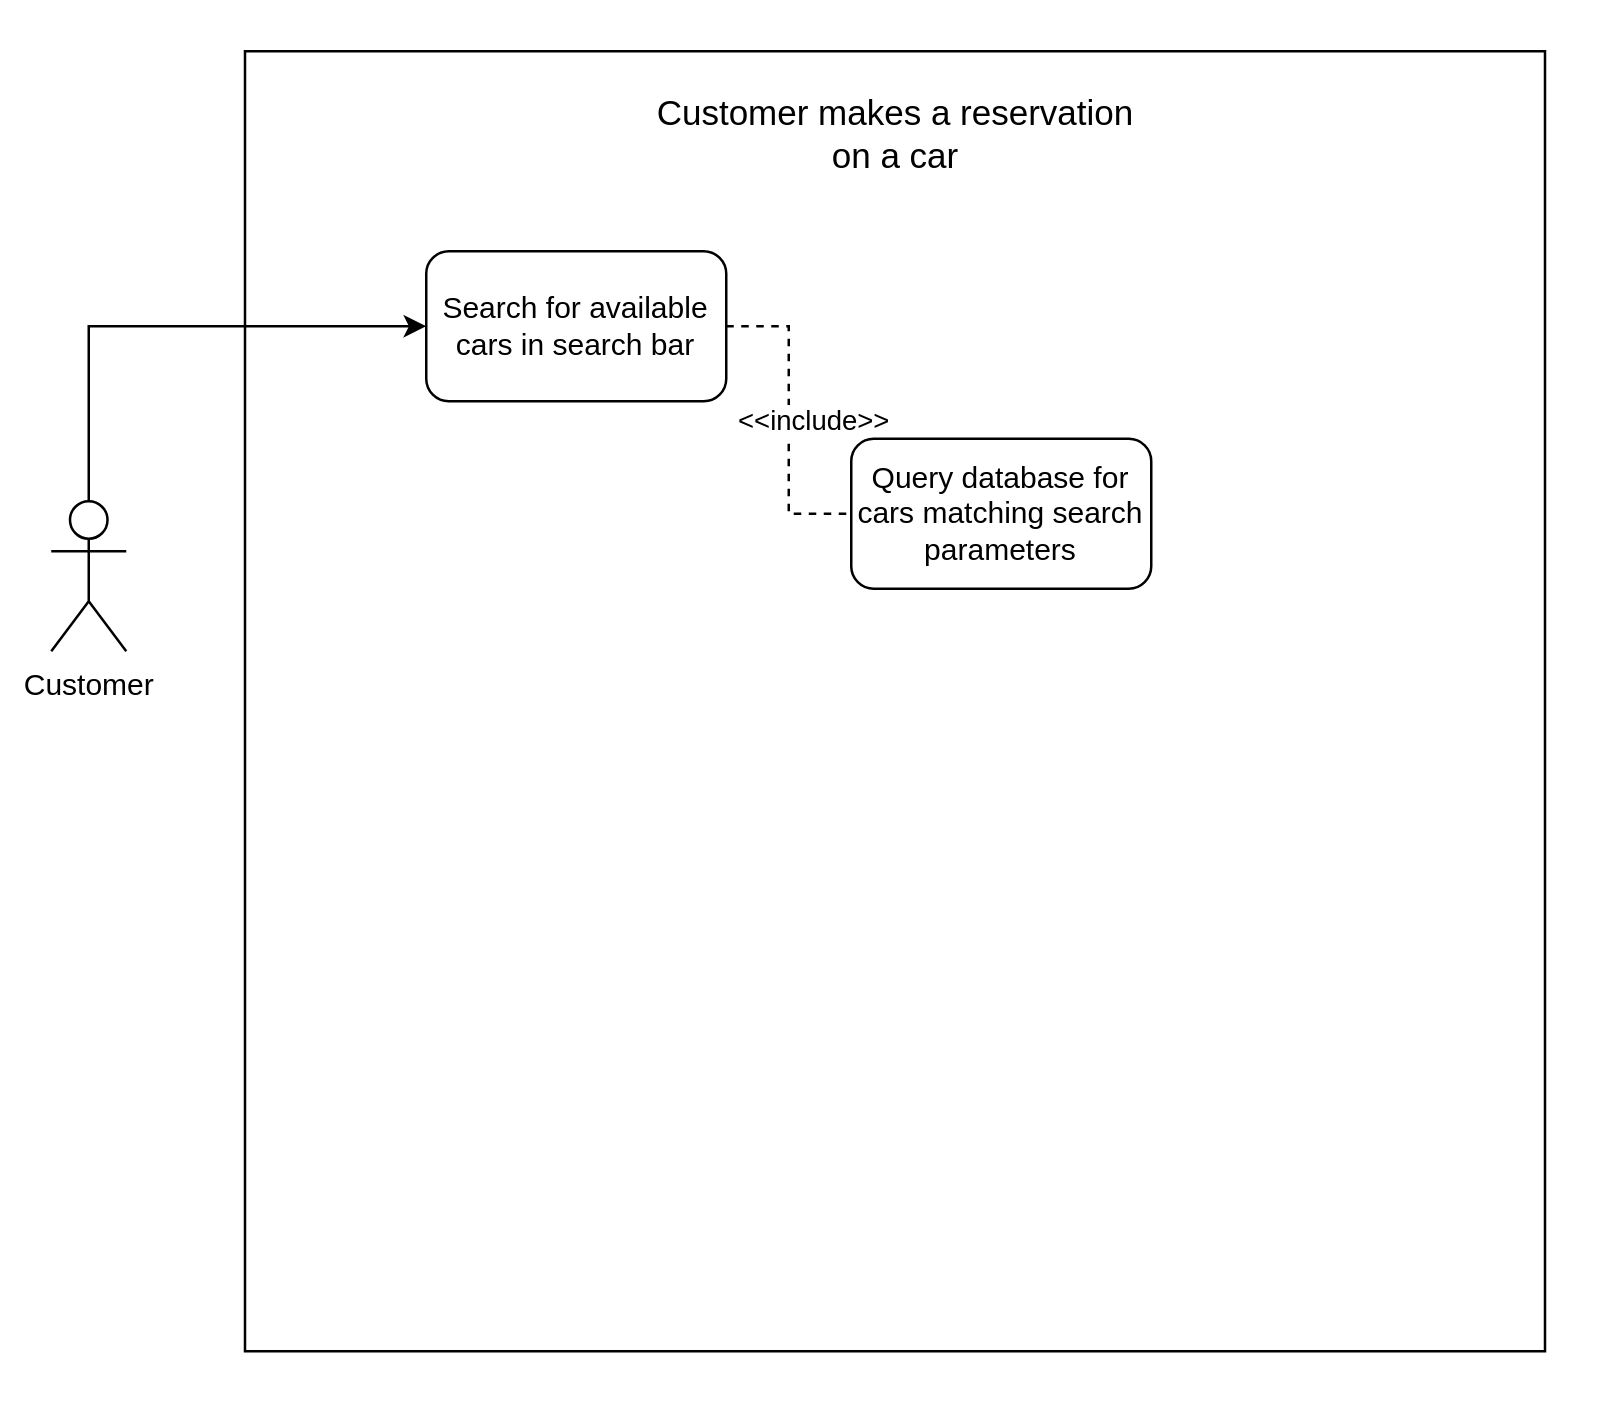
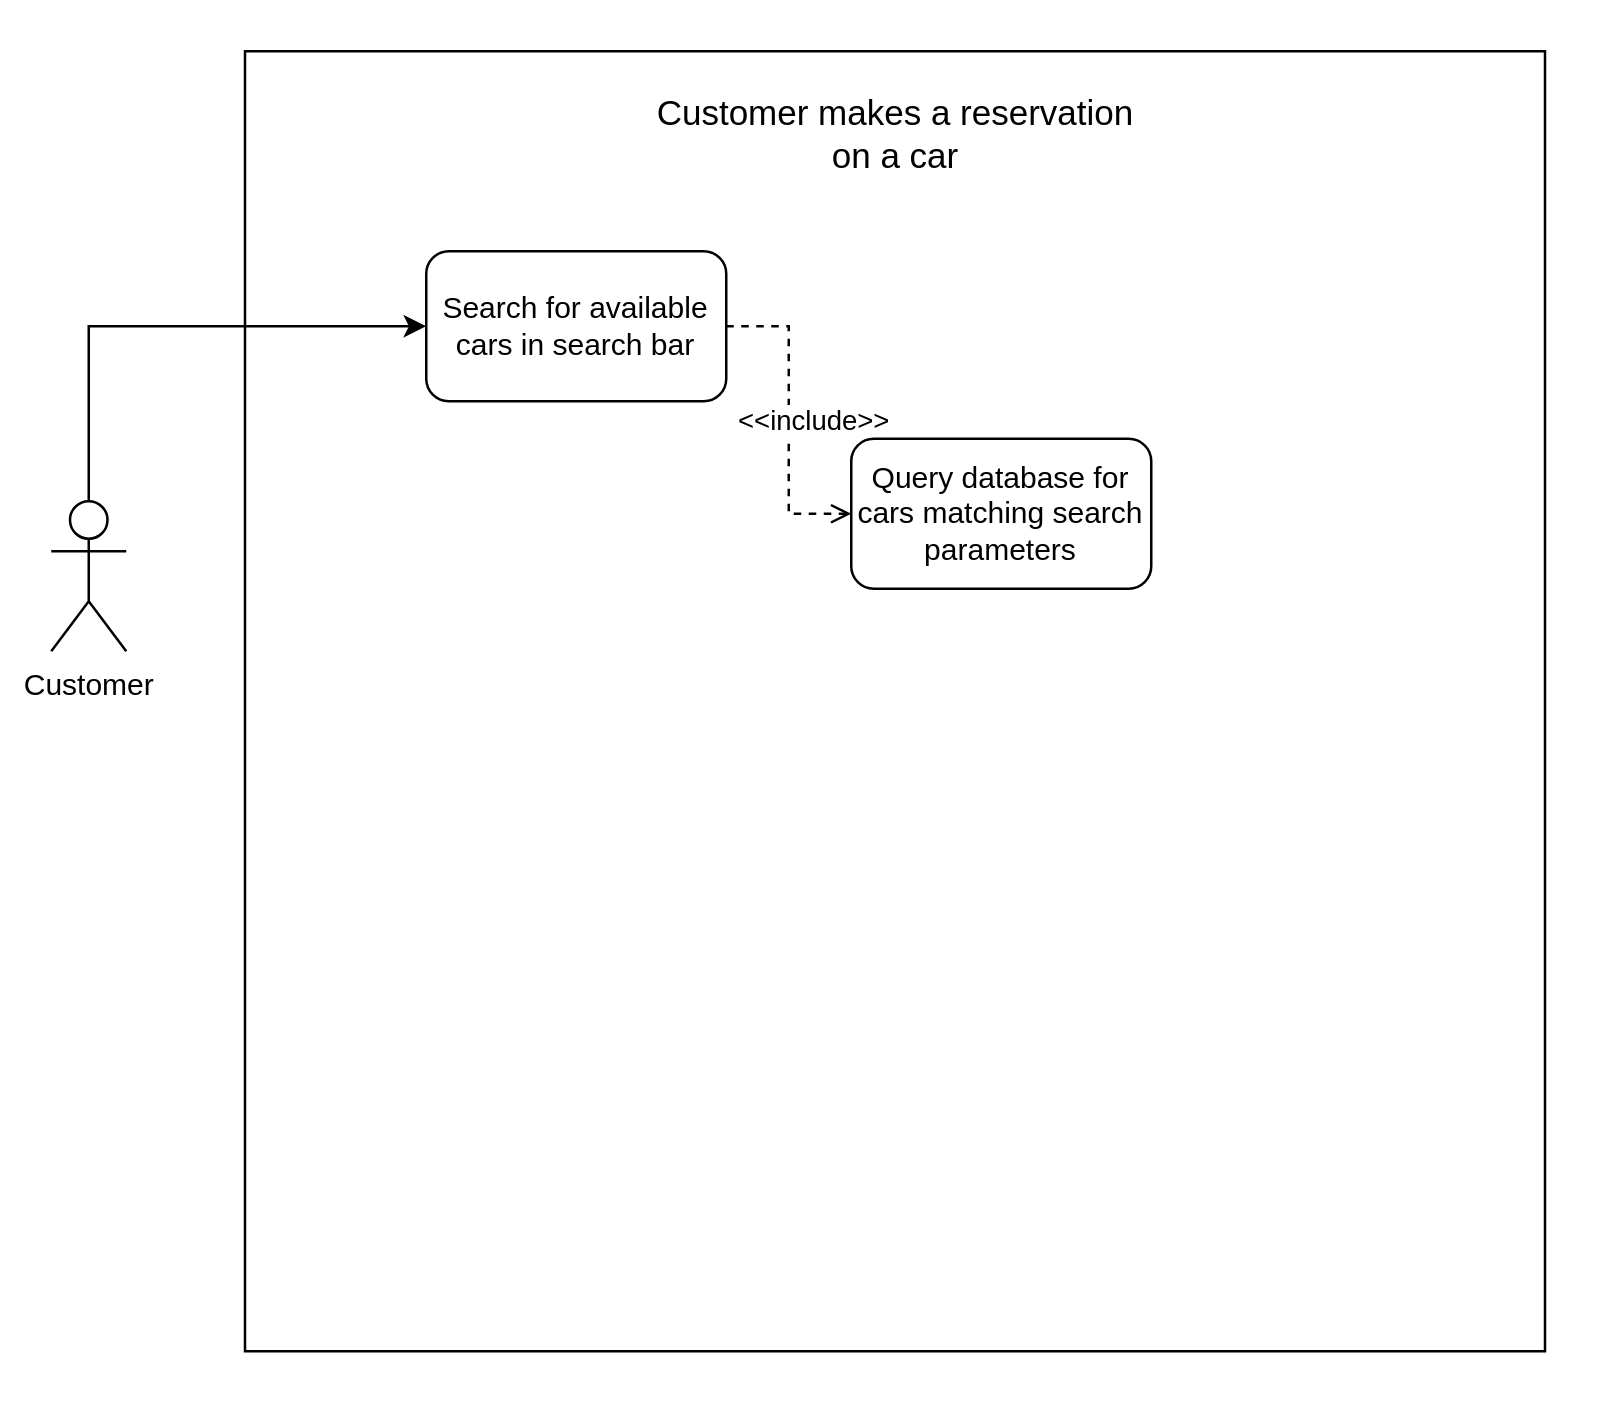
(844, 514) -> (842, 514)
